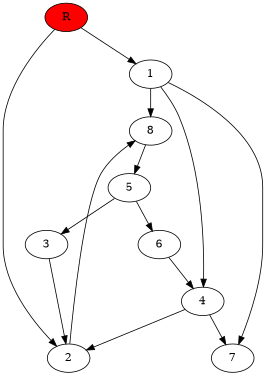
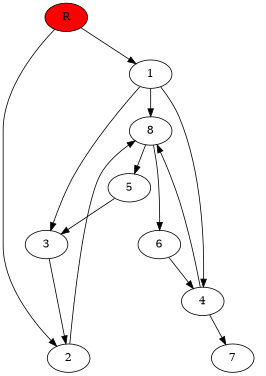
(263, 189) -> (90, 150)
(142, 213) -> (159, 184)
(139, 328) -> (185, 218)
